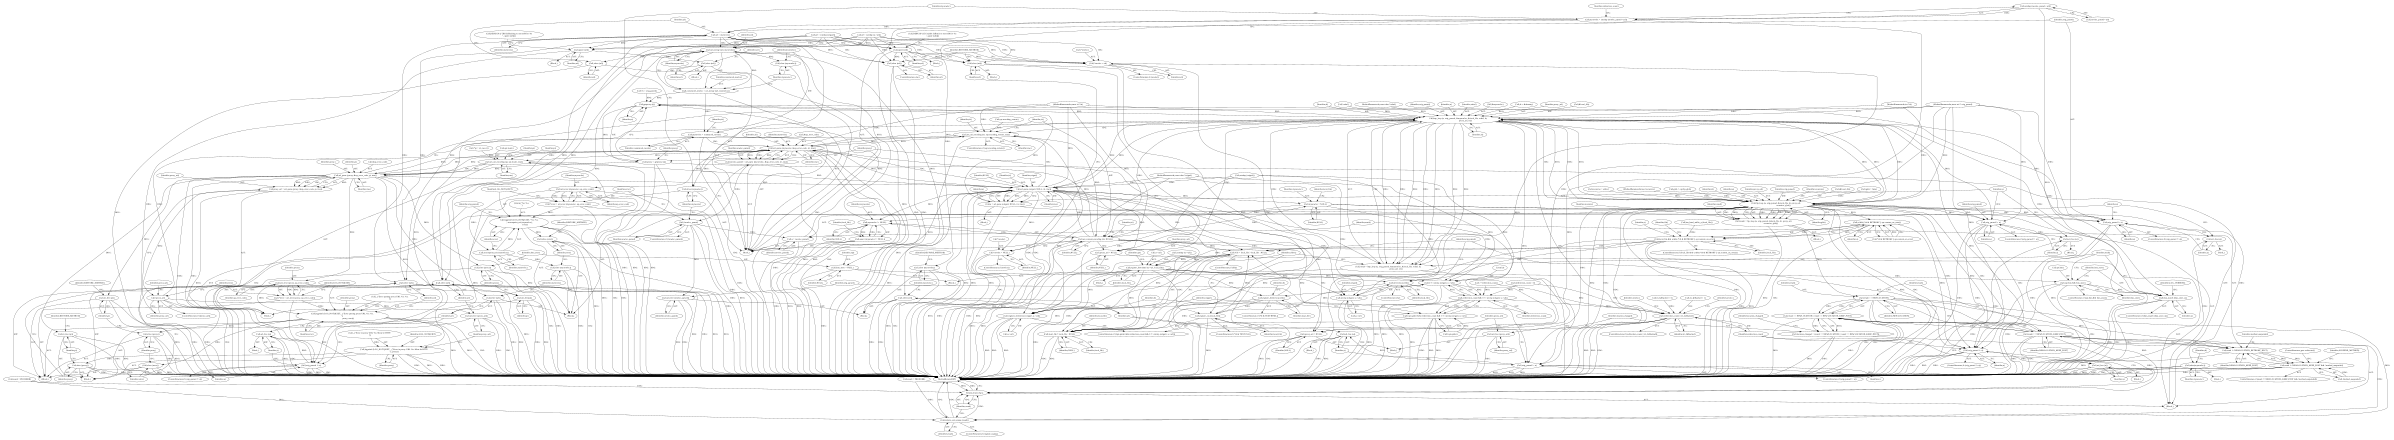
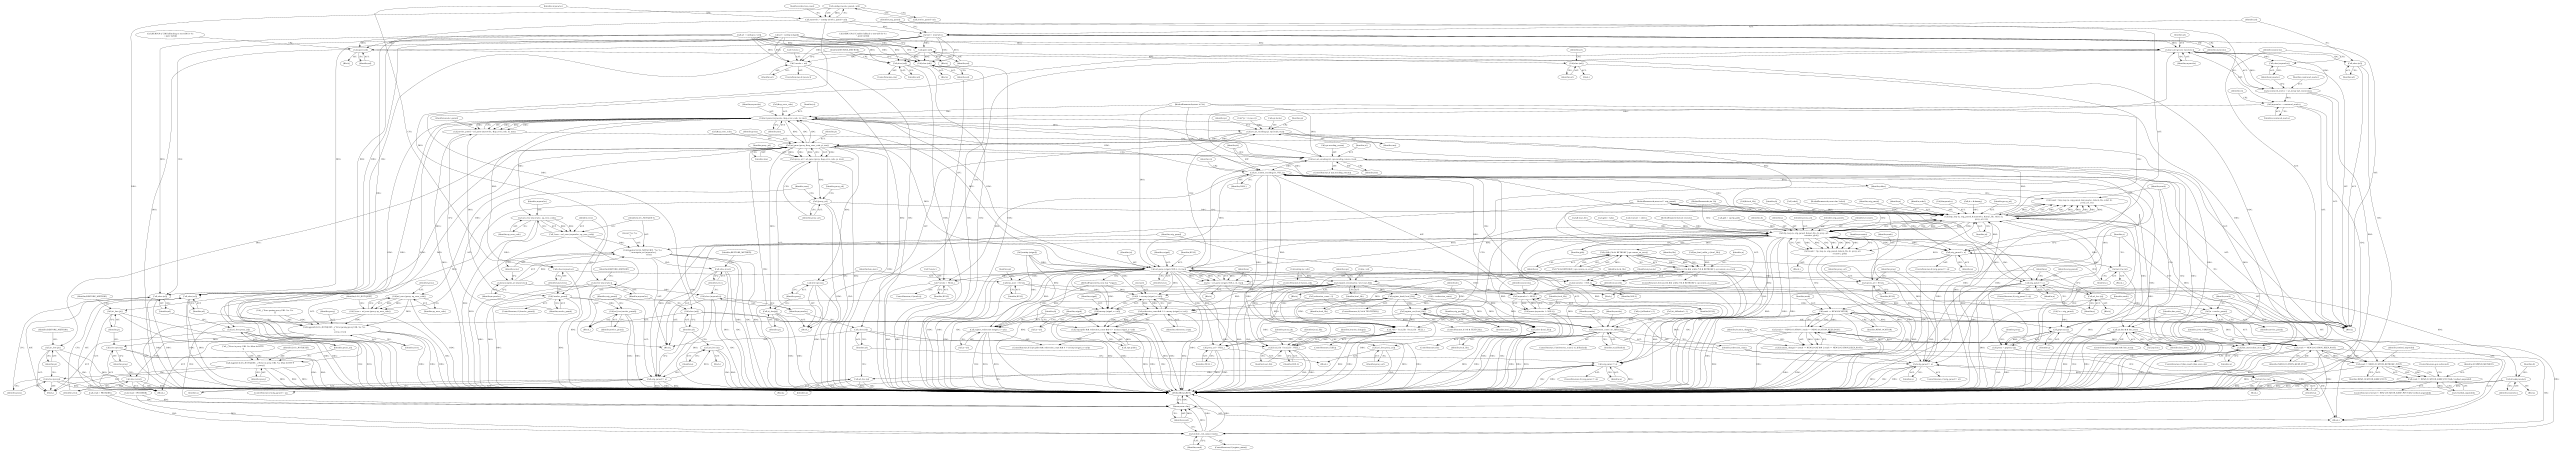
(665, 94) -> (1925, 391)
(1108, 184) -> (1122, 273)
(1185, 258) -> (1281, 314)
(1349, 290) -> (1474, 312)
(171, 309) -> (1298, 275)
none -> (2138, 339)
